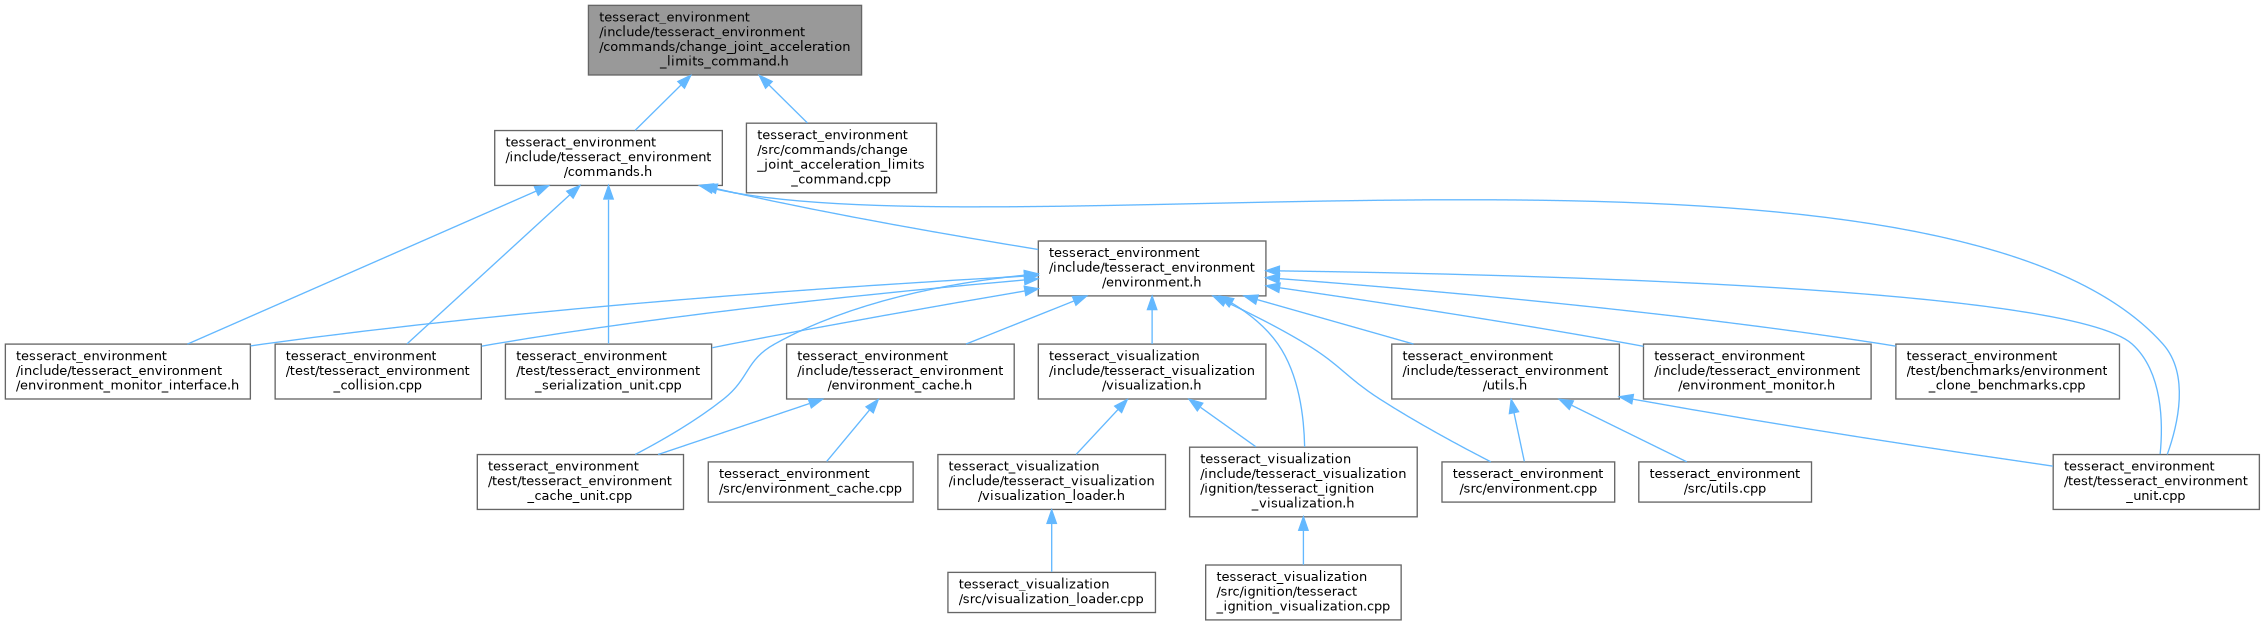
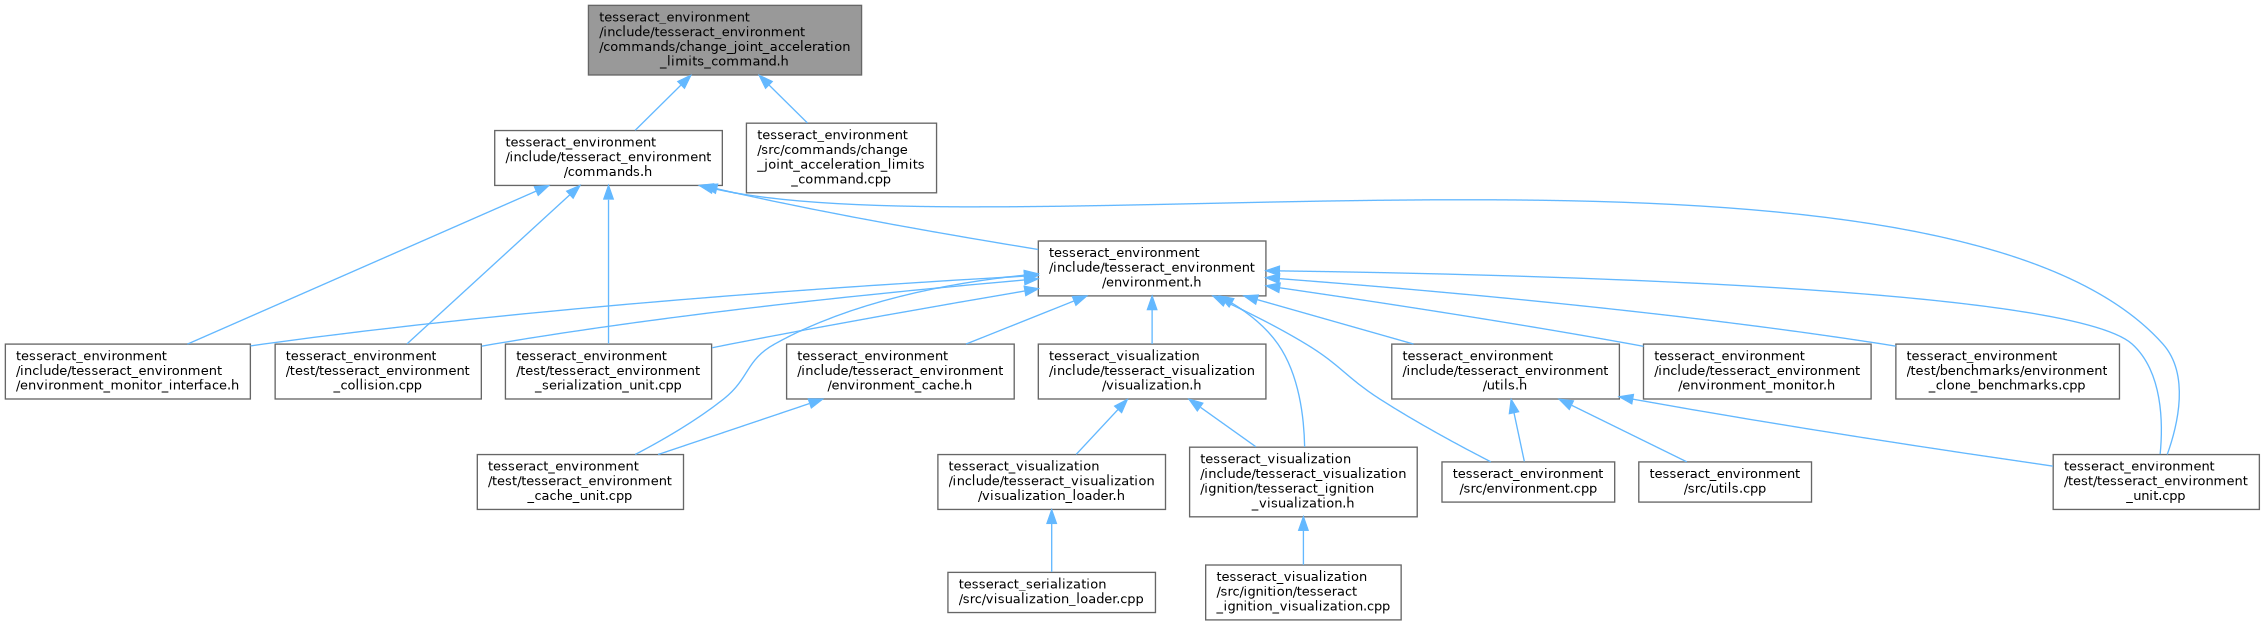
(811, 482) -> none
(1052, 592) -> (1052, 592)
